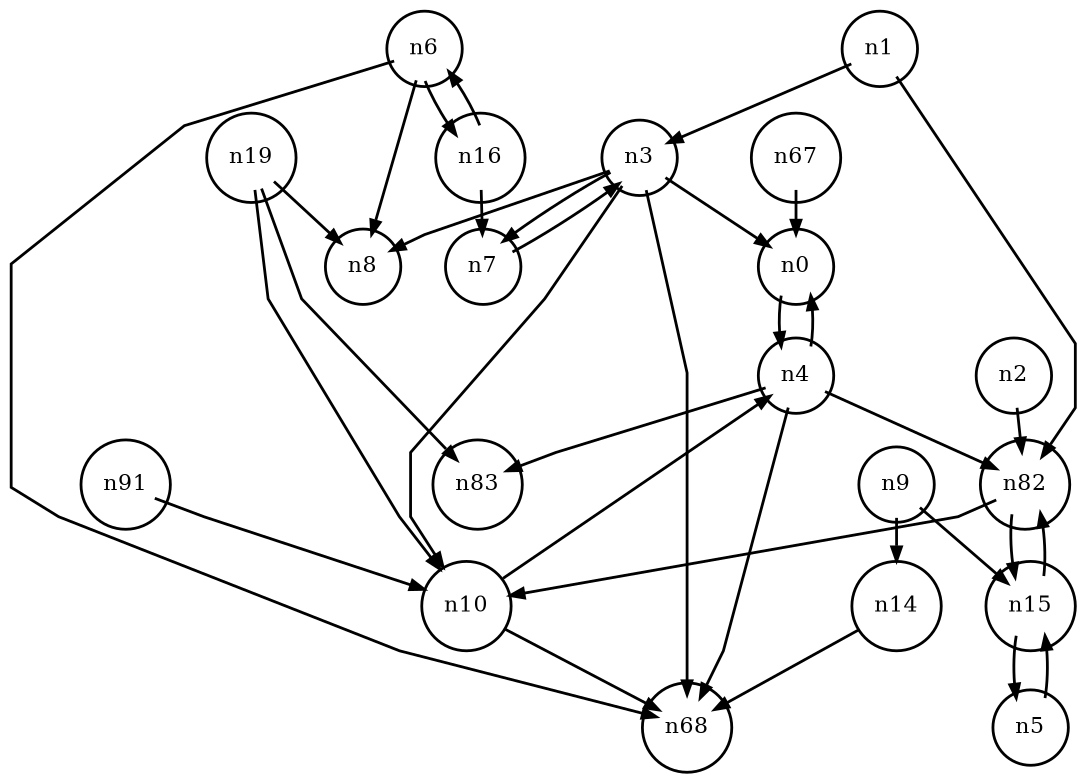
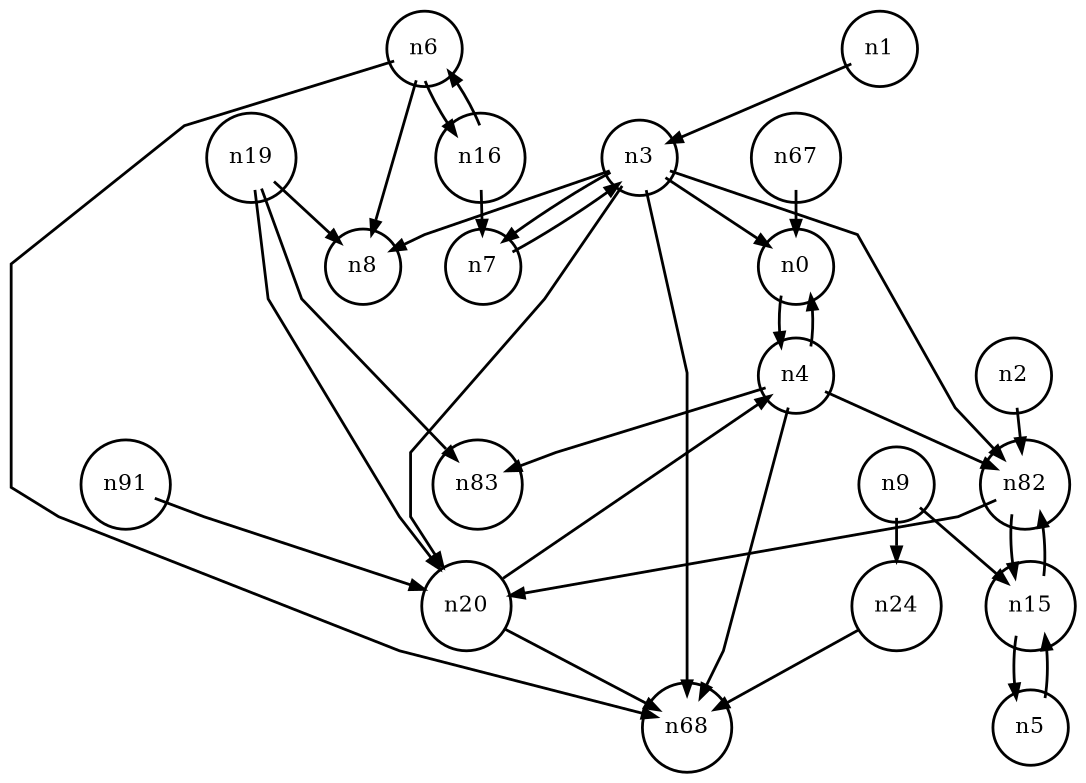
(1016, 255) -> (871, 259)
(466, 606) -> (466, 606)
(897, 606) -> (897, 606)
